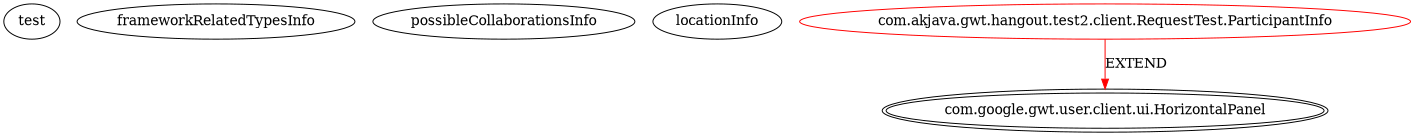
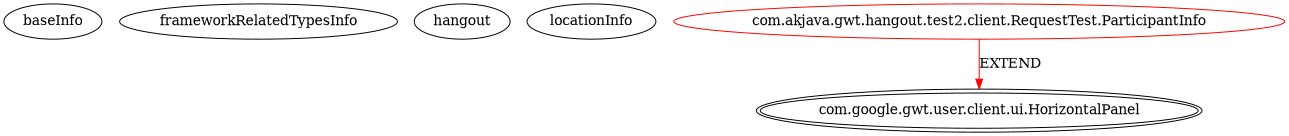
(32, 22) -> (53, 22)
(504, 22) -> (462, 22)
